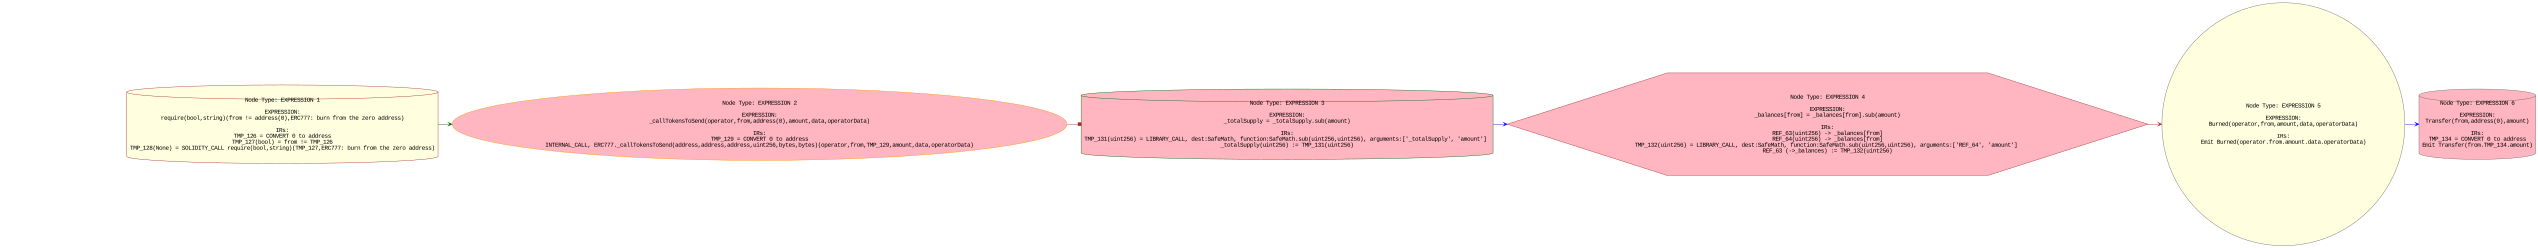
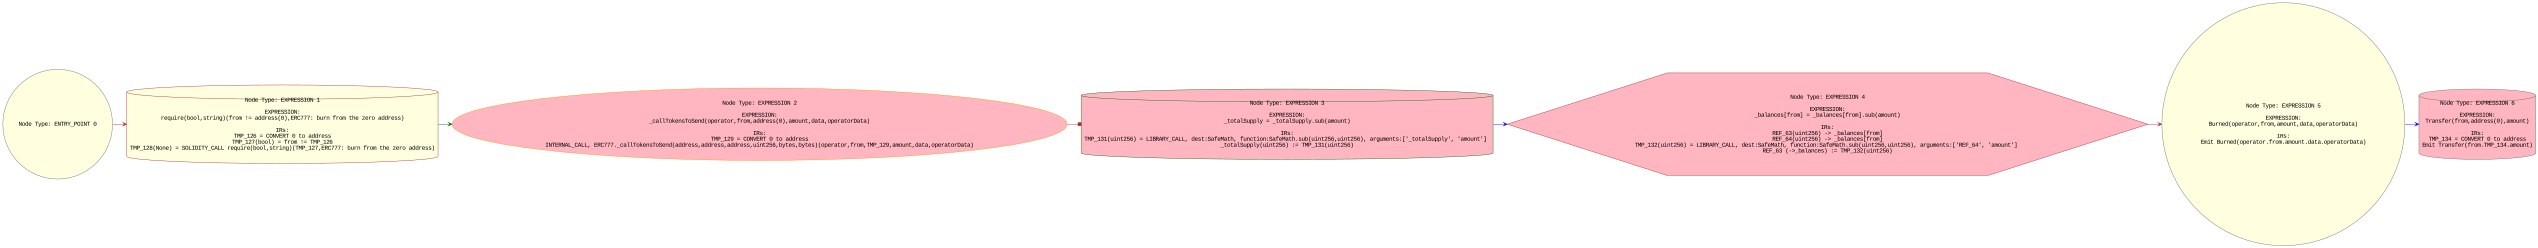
none -> (58, 124)
